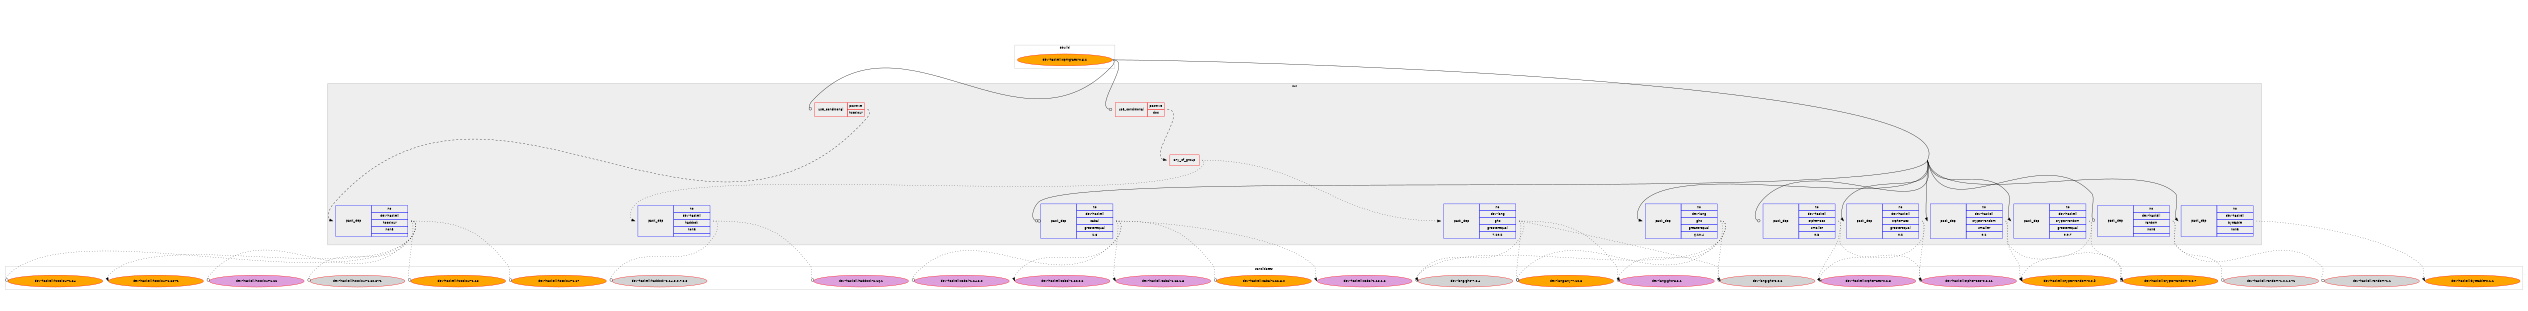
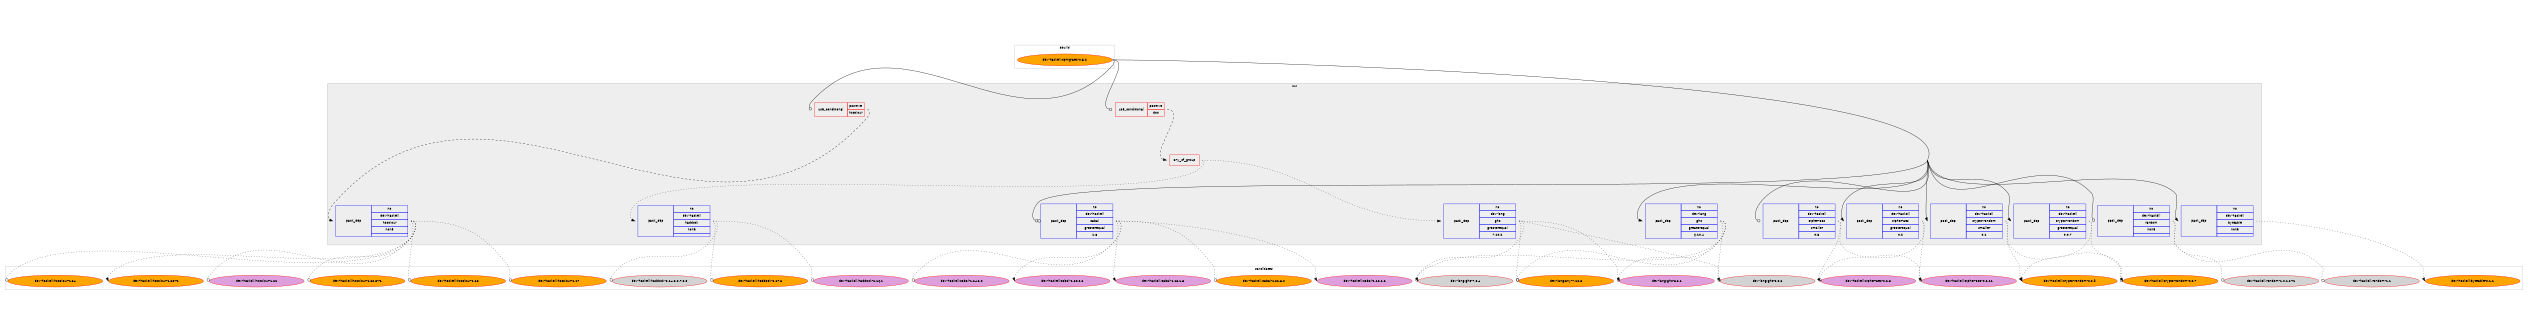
(357, 281) -> (357, 281)
none -> (760, 281)
